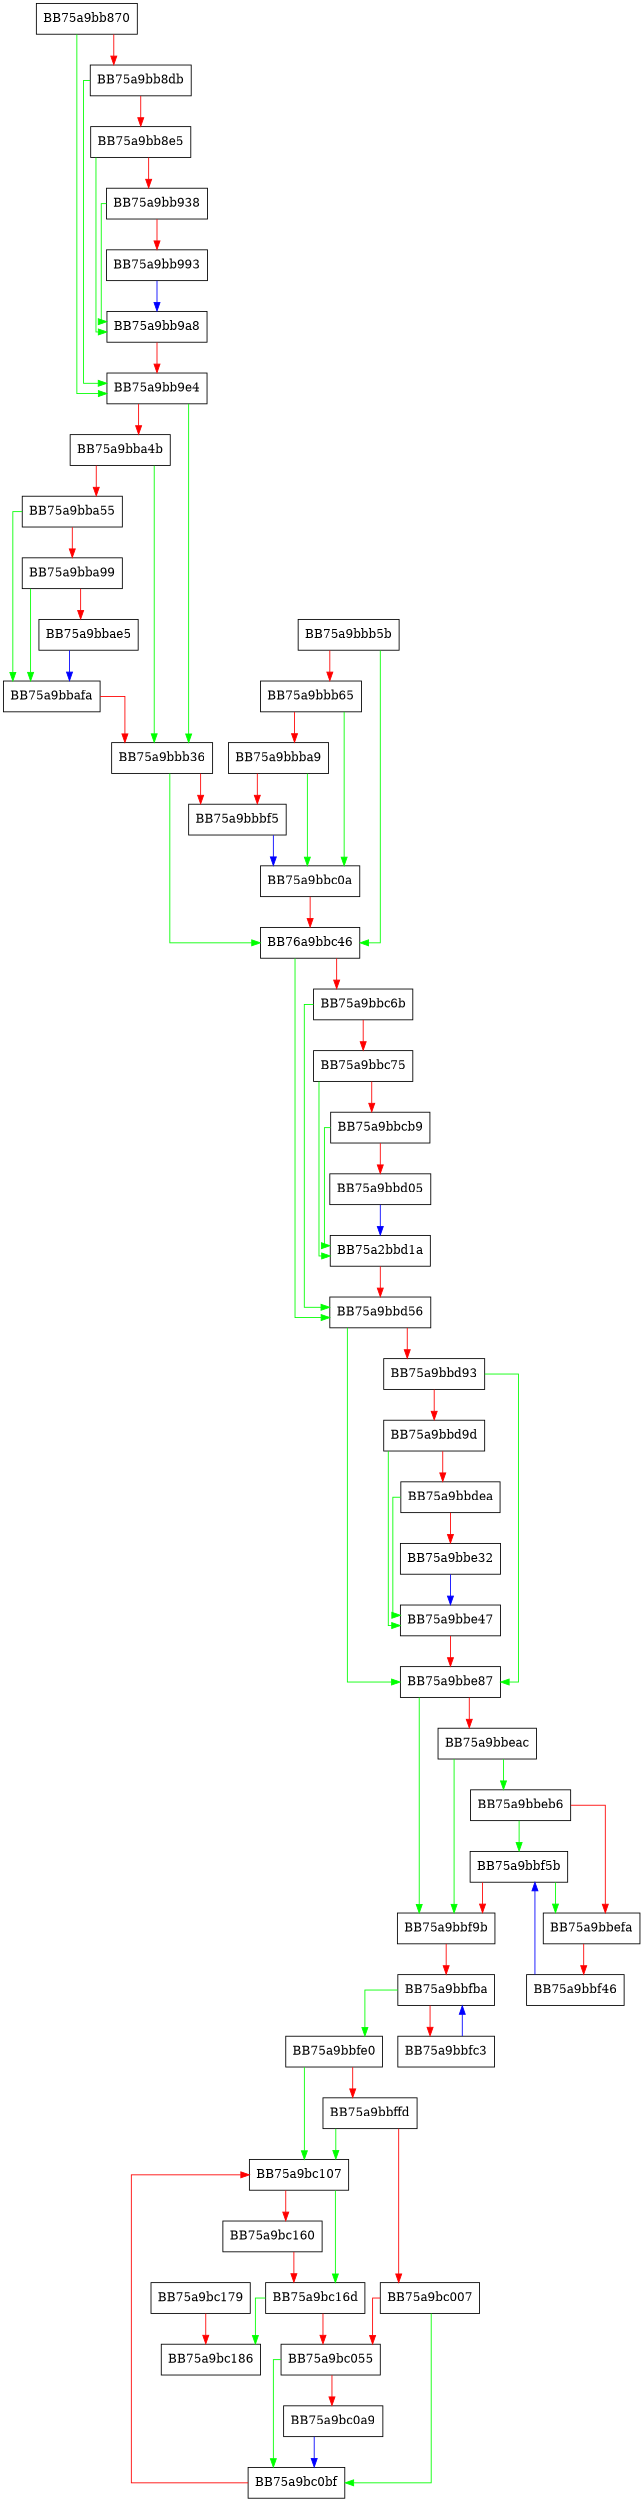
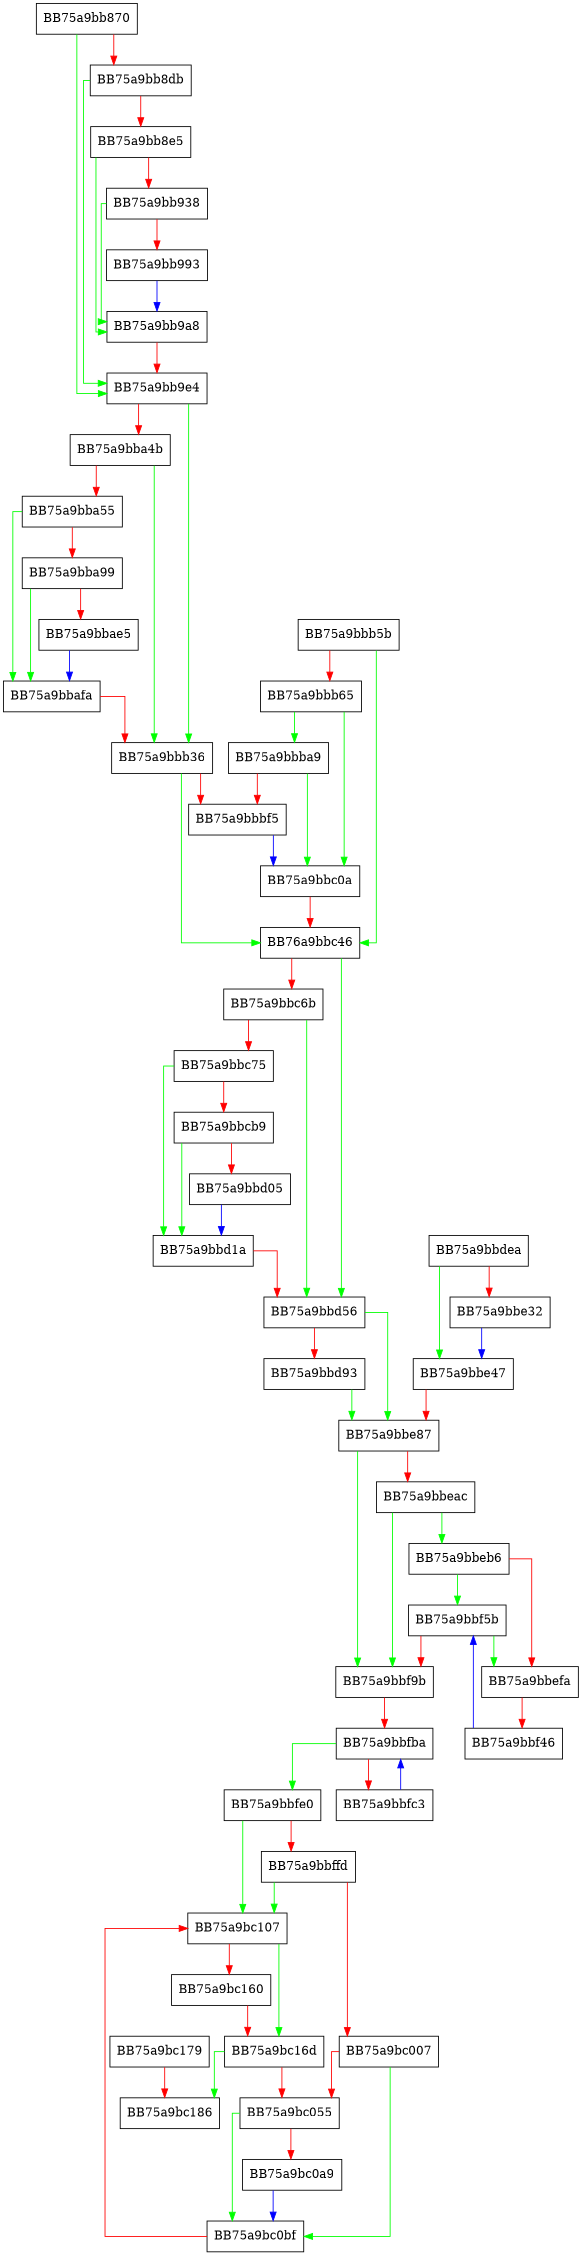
(295, 723) -> (295, 723)
(380, 1251) -> (203, 1251)
(434, 1436) -> none
